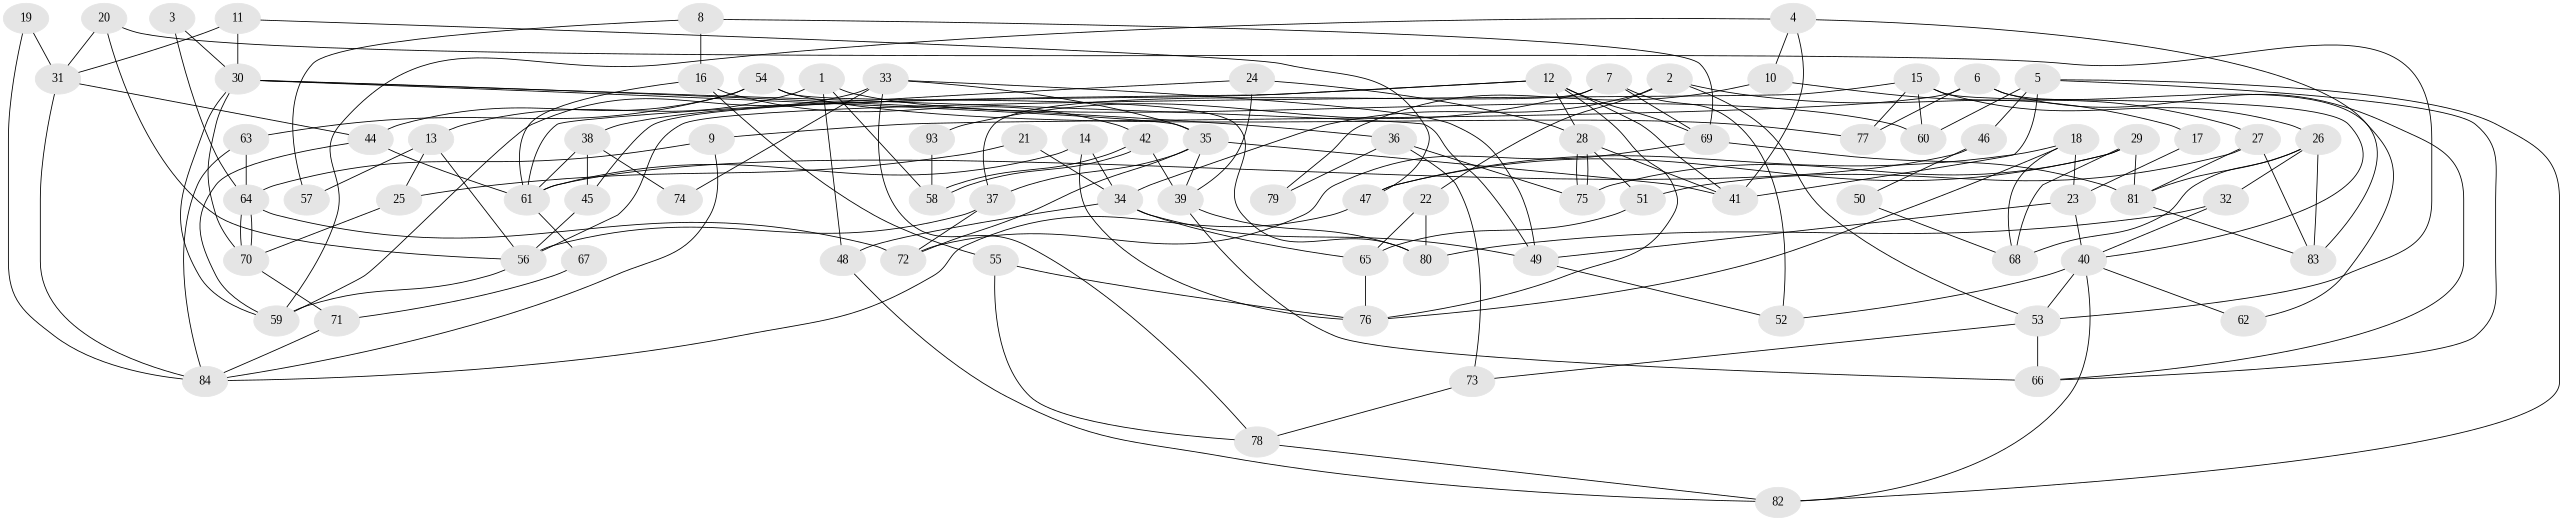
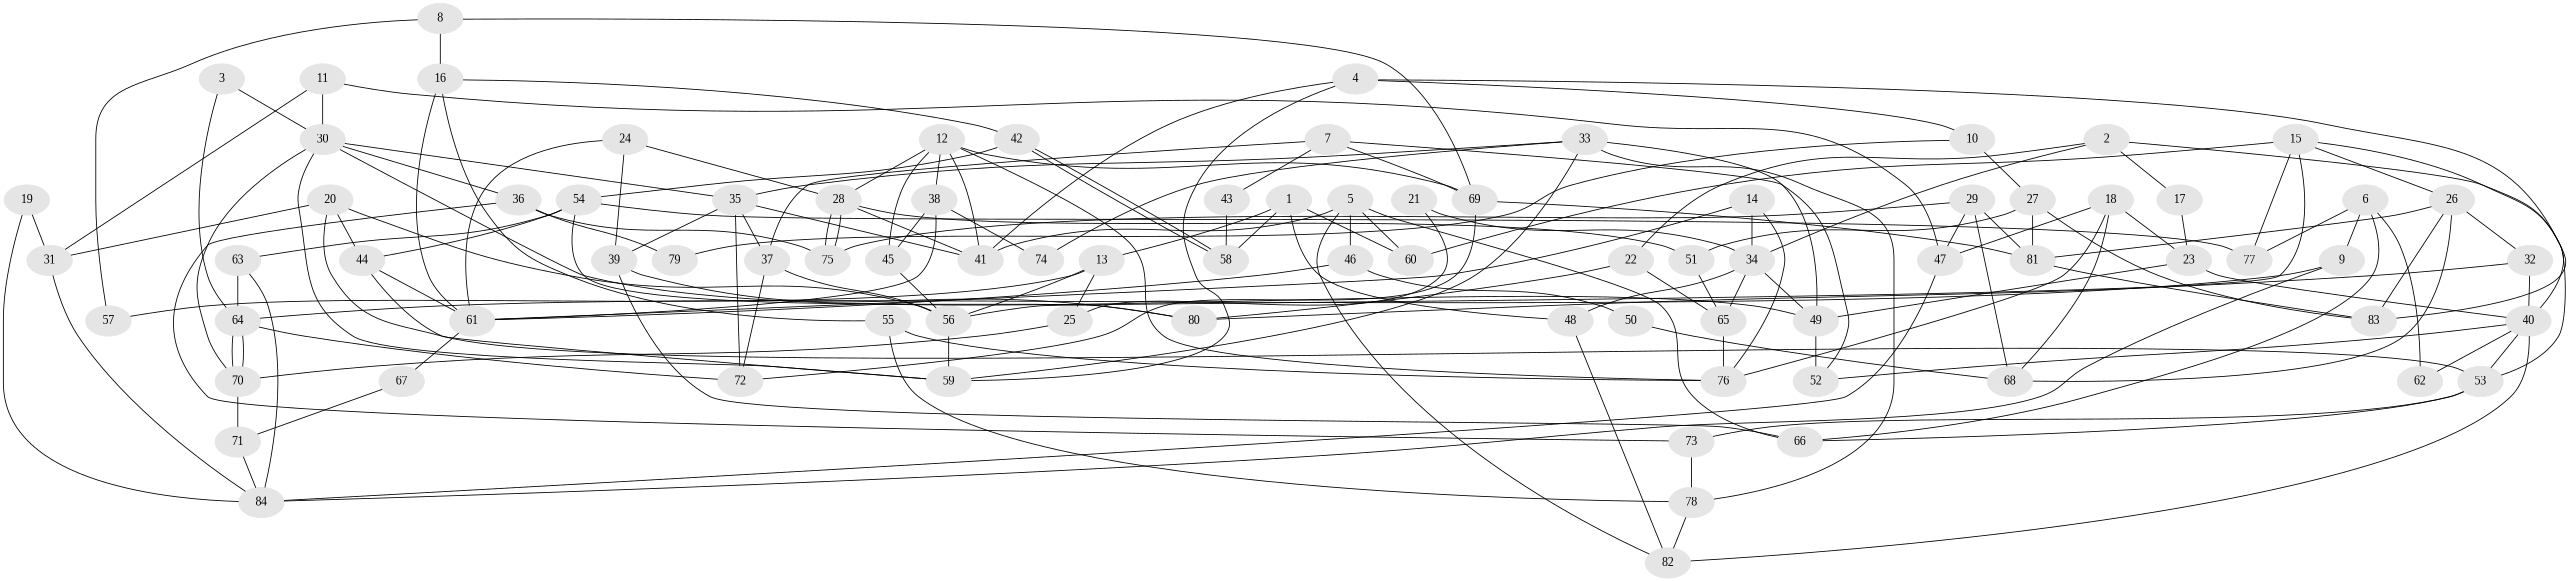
(207, 108) -> (346, 230)
(932, 139) -> (1227, 200)
(1164, 172) -> (800, 177)
